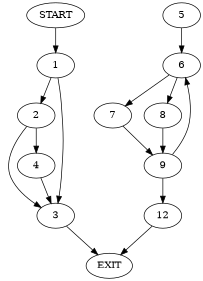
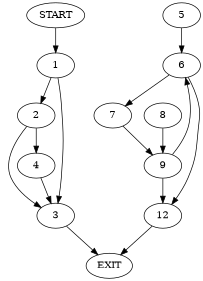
(174, 87) -> (197, 139)
